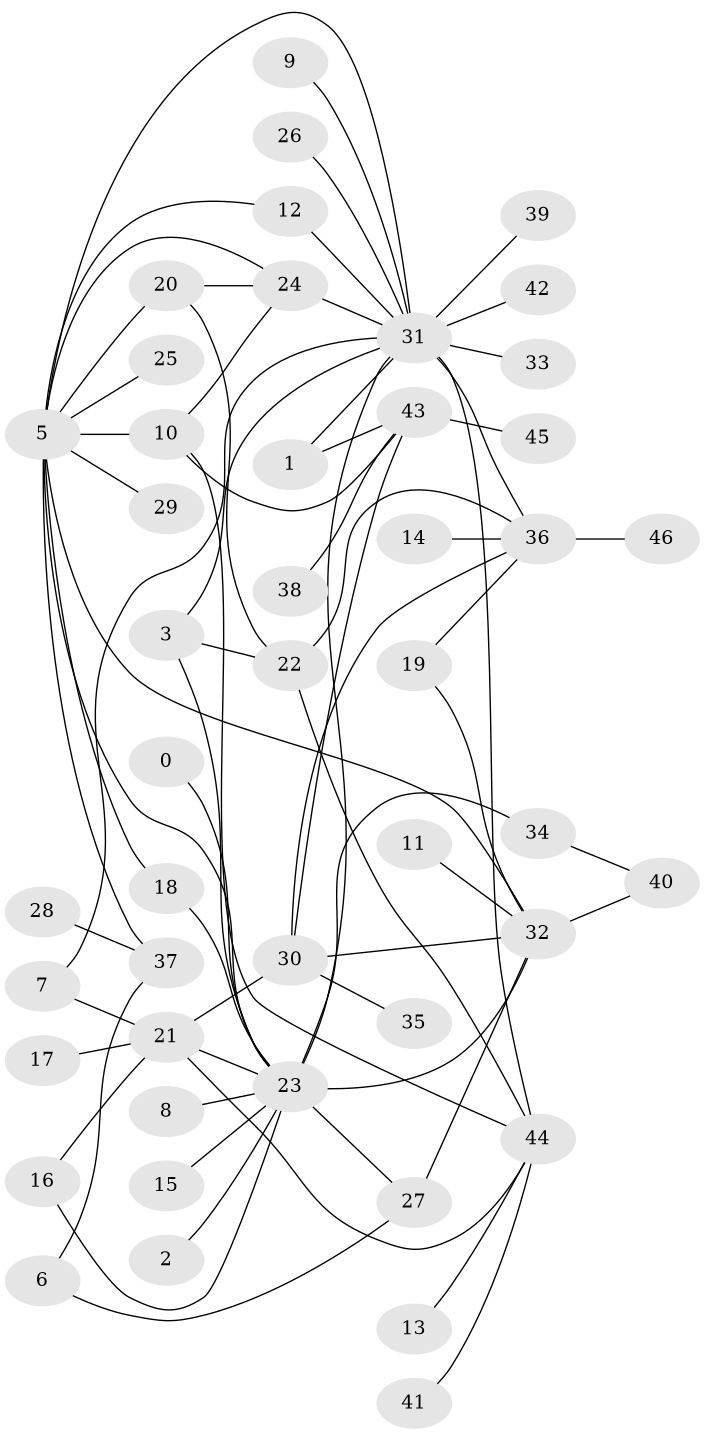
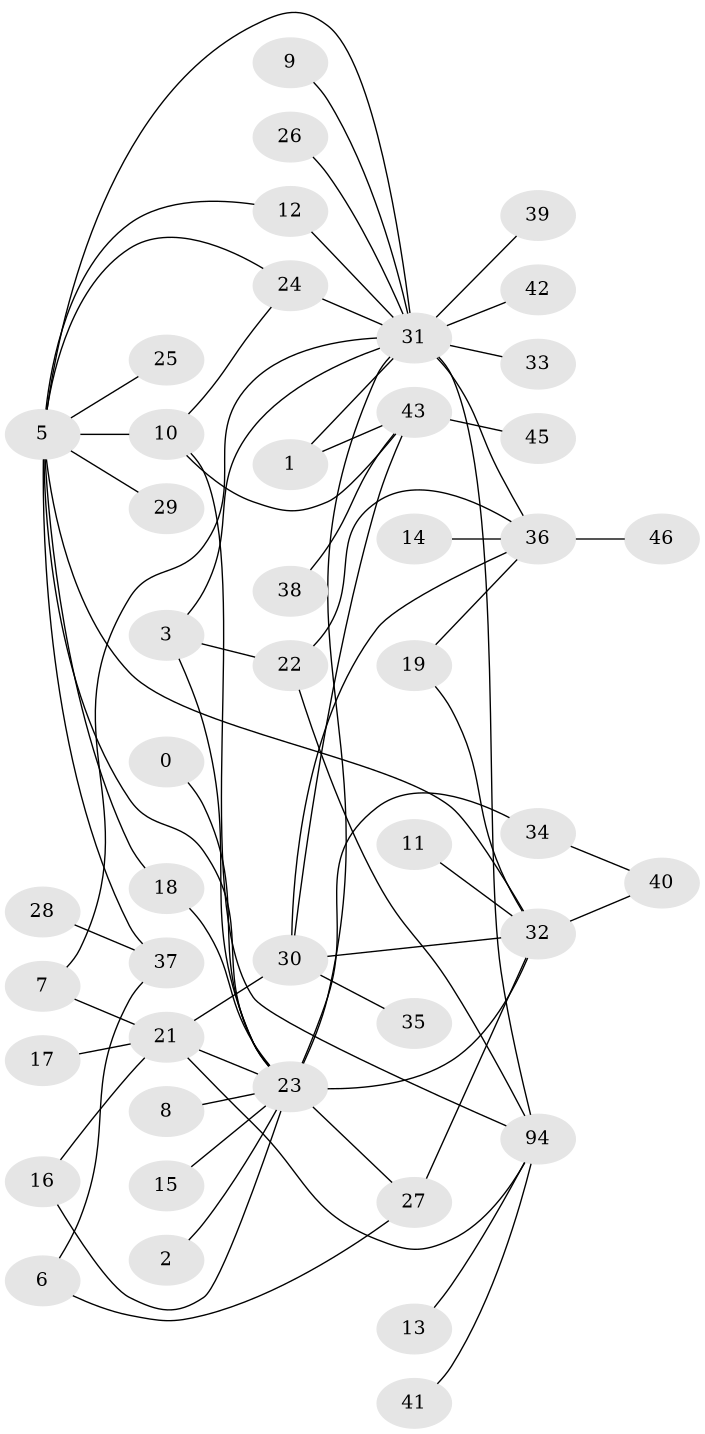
(167, 286) -> none
(538, 1139) -> (538, 1139)
